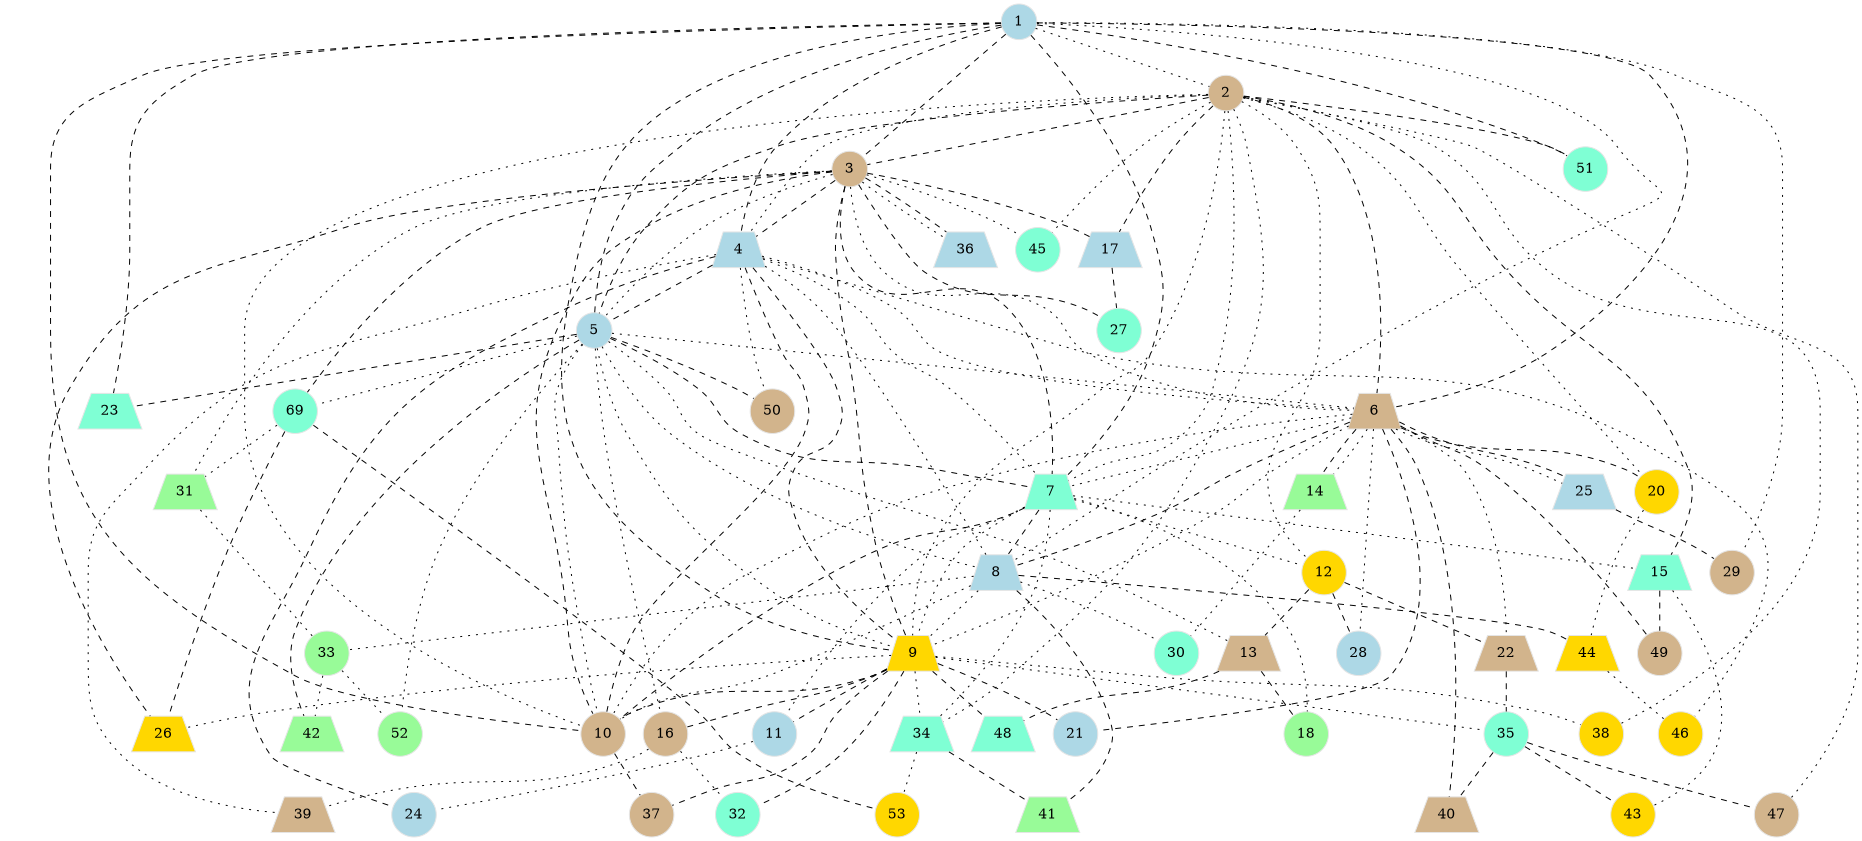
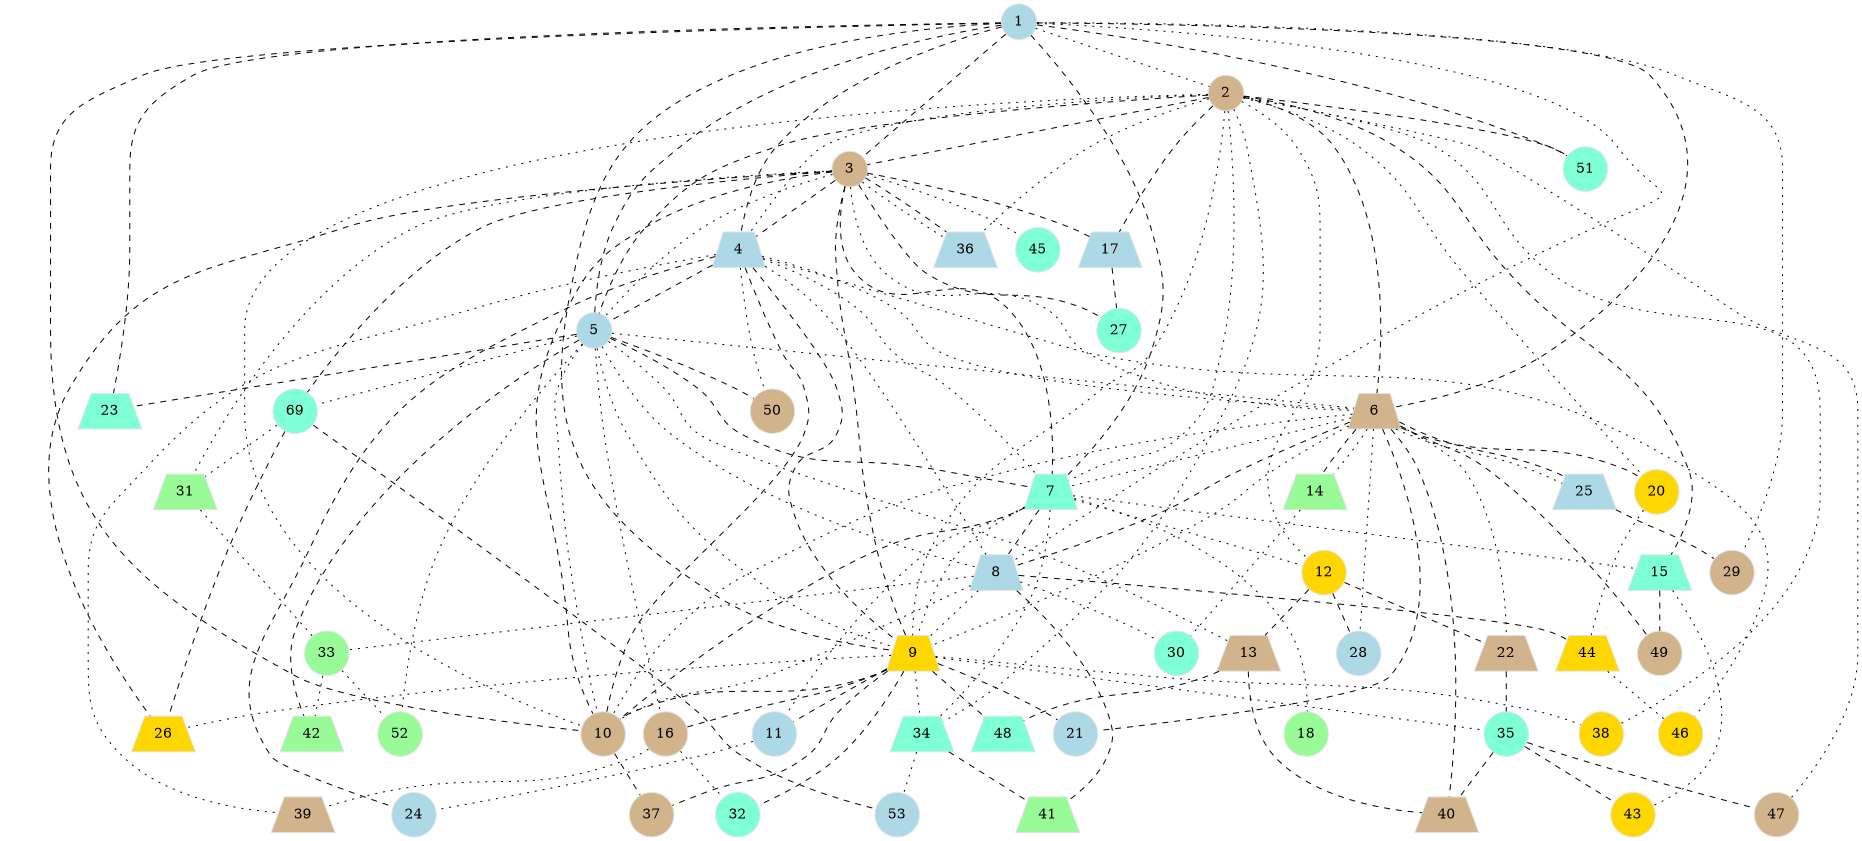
(1129, 156) -> (1086, 149)
(1277, 693) -> (1302, 778)
(897, 815) -> (897, 815)
